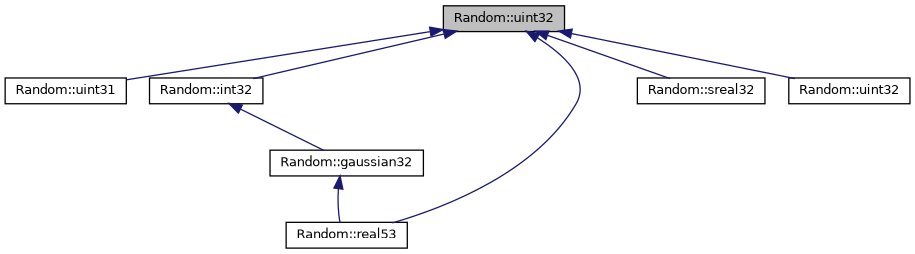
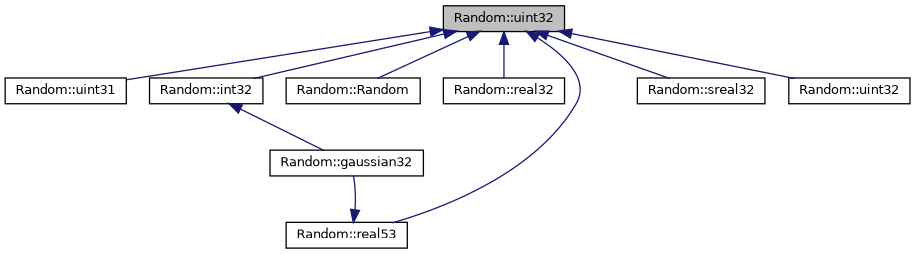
none -> (353, 91)
none -> (504, 91)
(338, 206) -> (355, 193)
